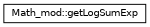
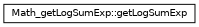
(75, 14) -> (99, 14)
